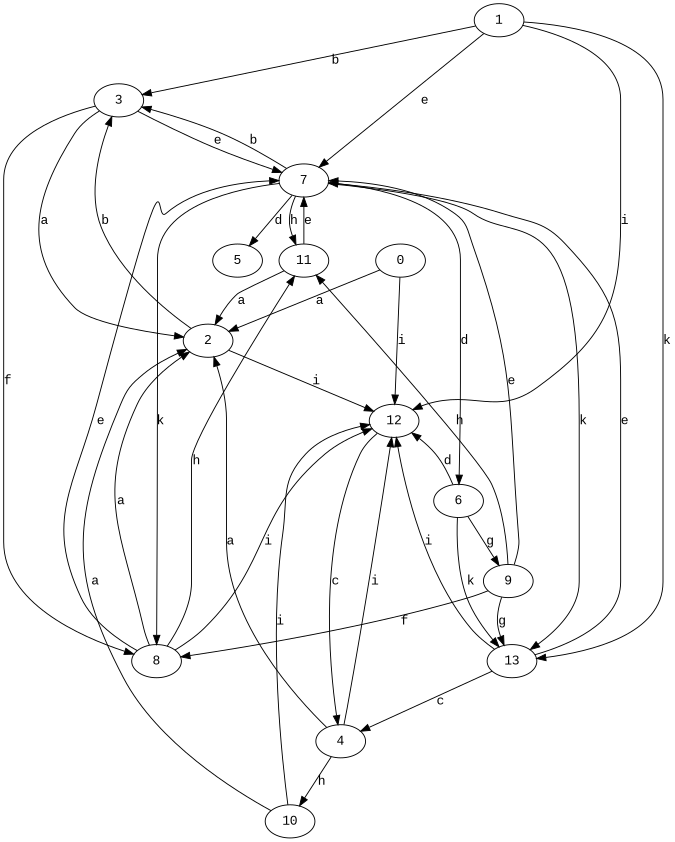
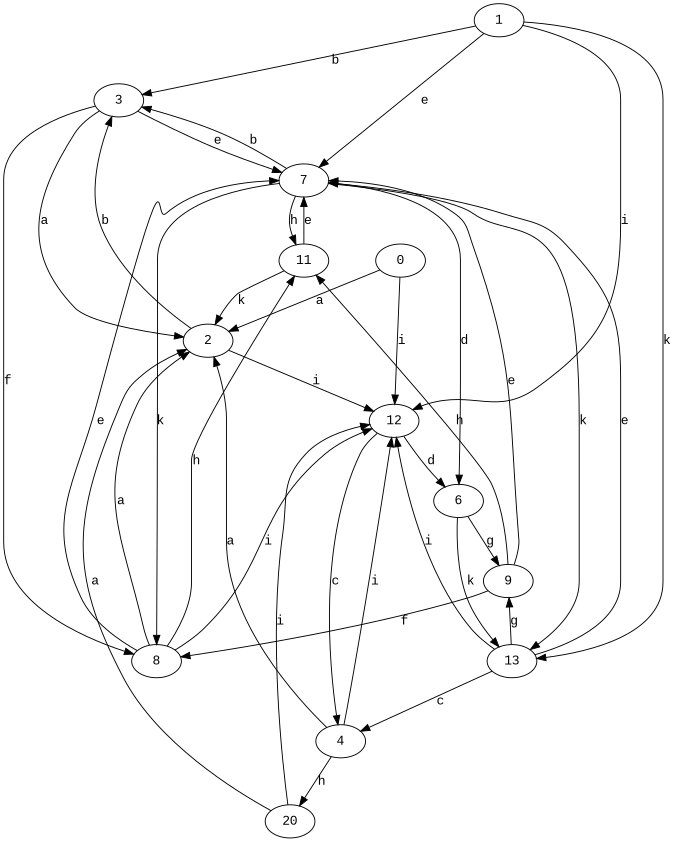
(238, 261) -> none
(242, 301) -> (242, 301)
(439, 459) -> (420, 459)
(498, 617) -> (510, 626)
(290, 821) -> (290, 821)
